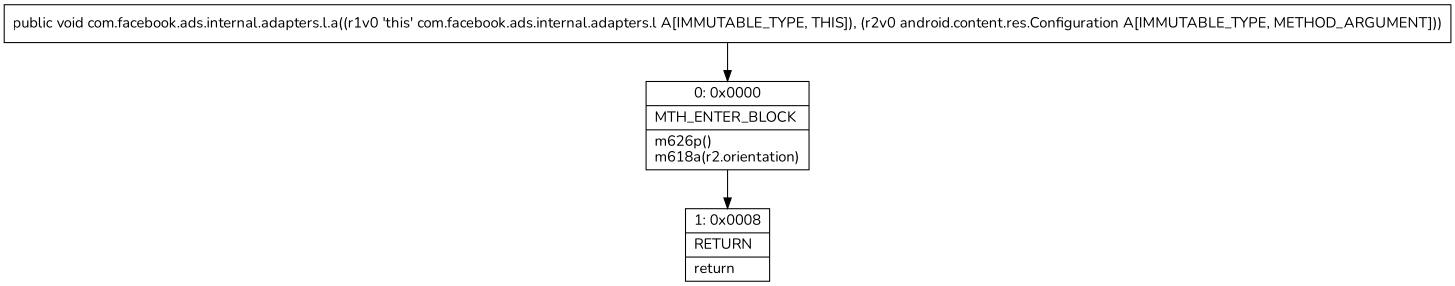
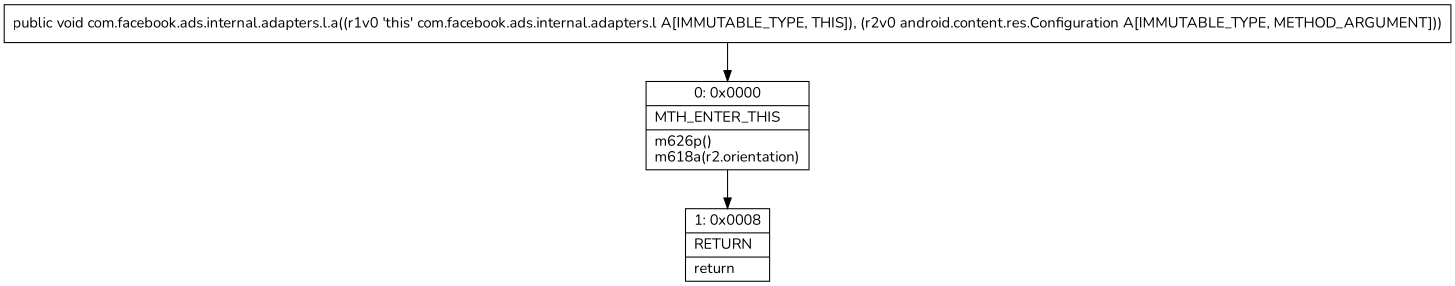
(726, 117) -> (718, 117)
